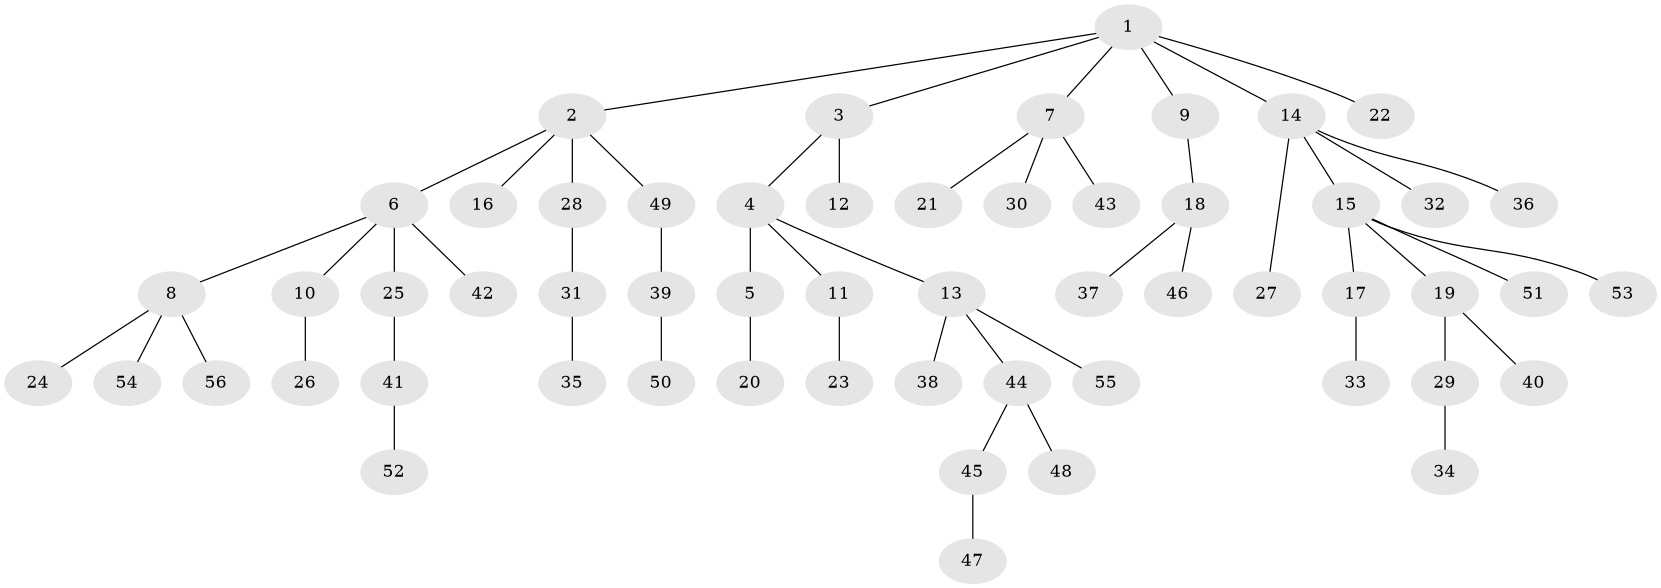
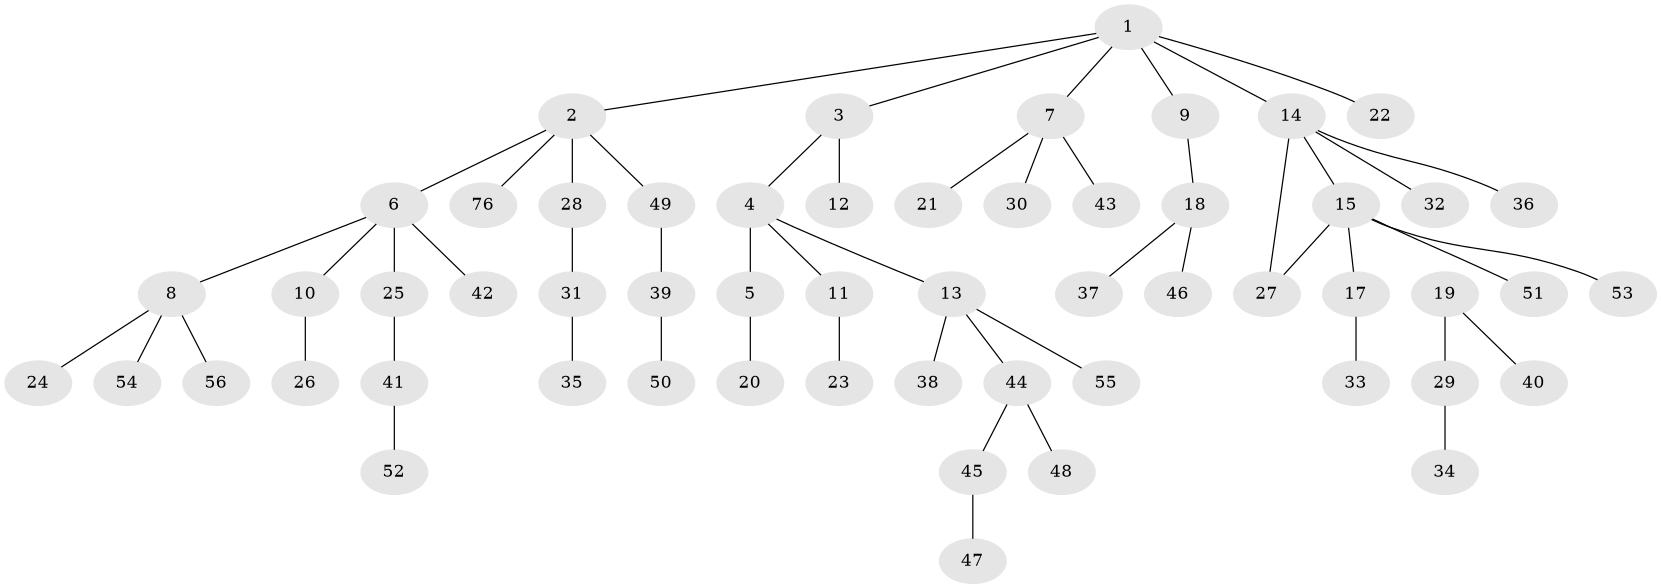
(483, 205) -> (483, 205)
(1396, 250) -> (1307, 250)
